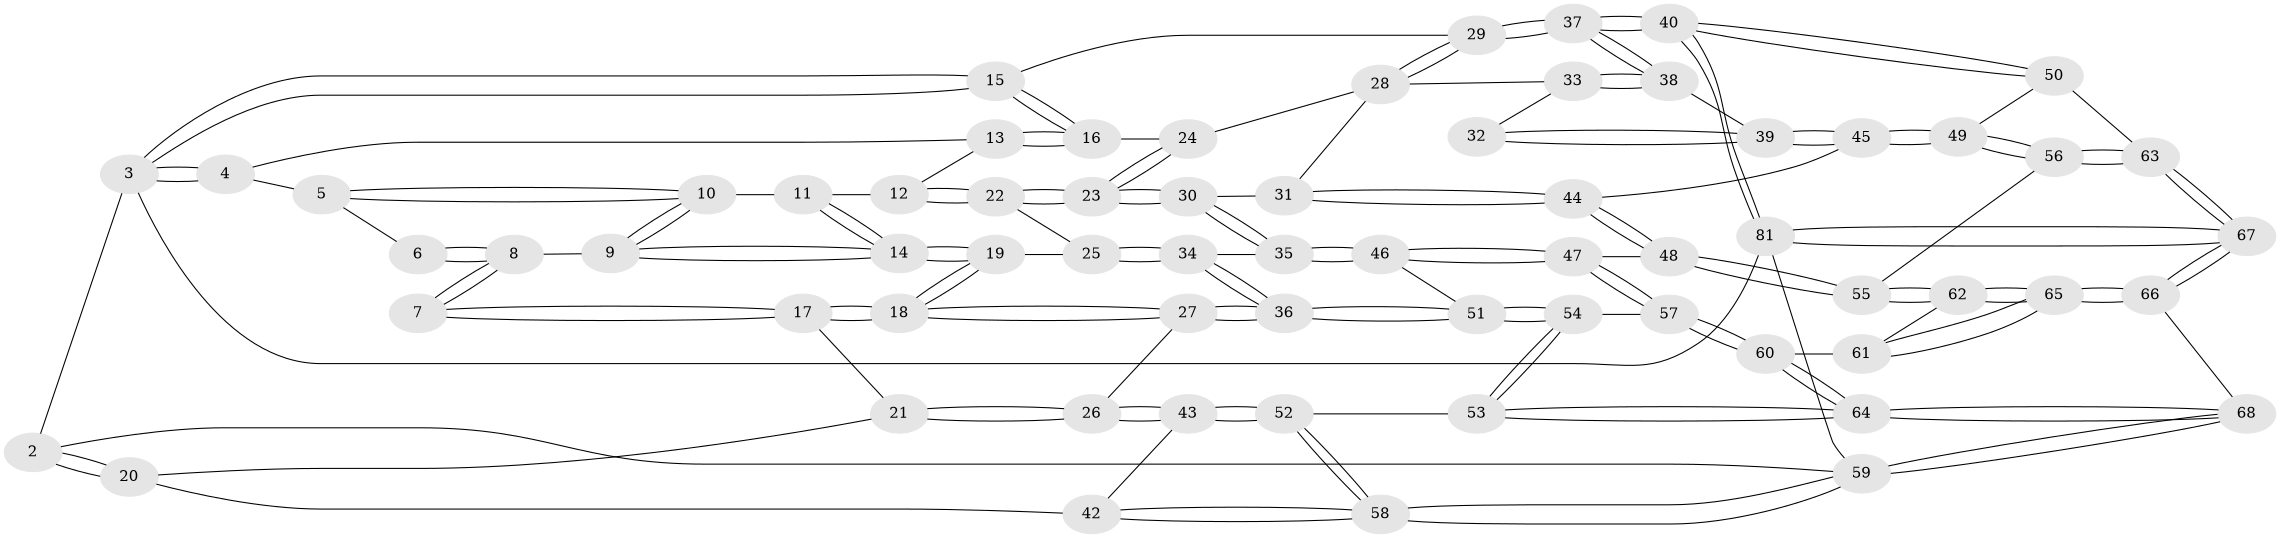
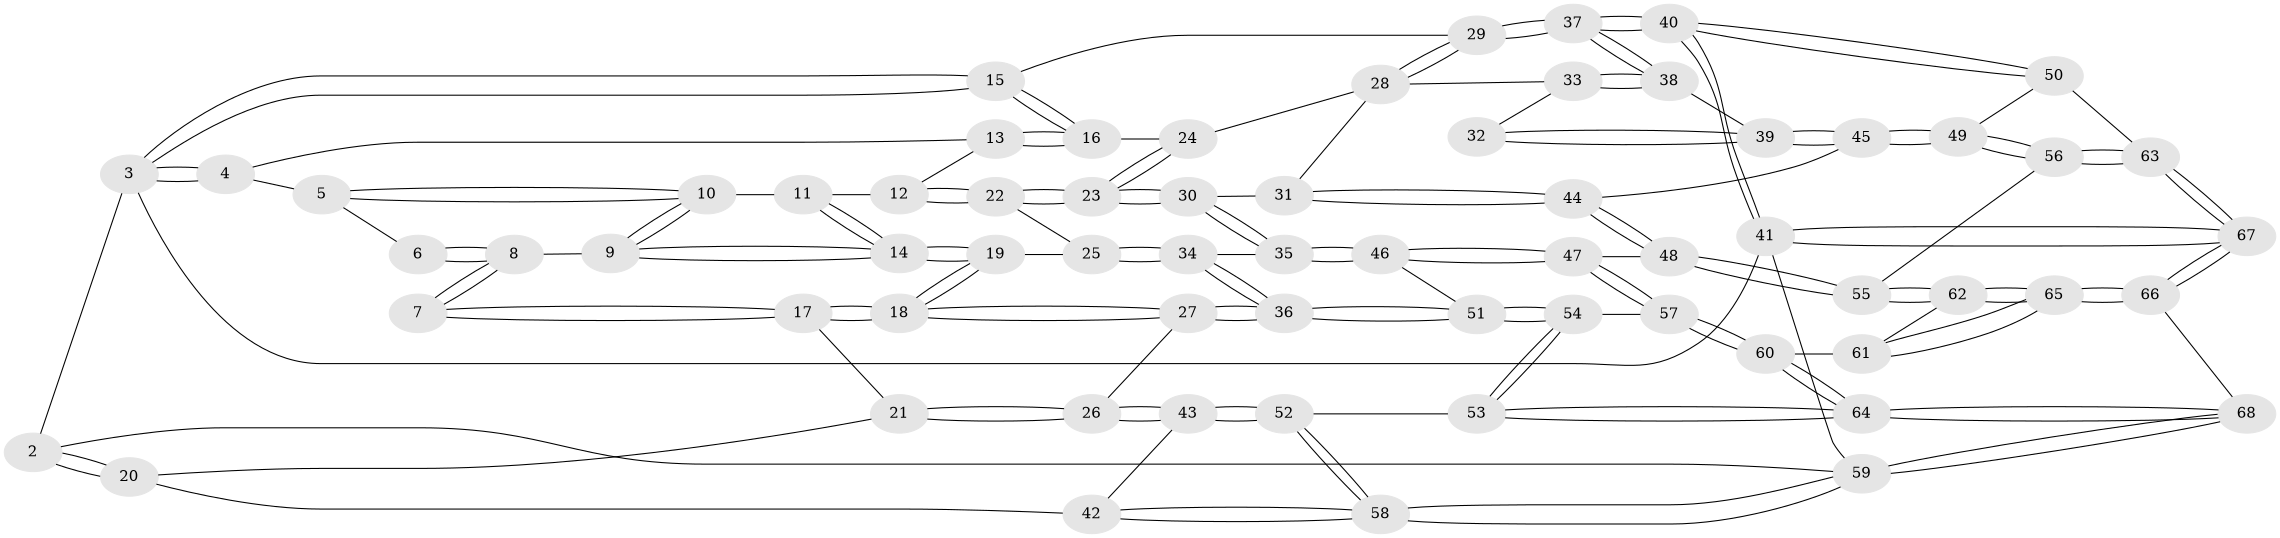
(1766, 236) -> (1766, 236)
